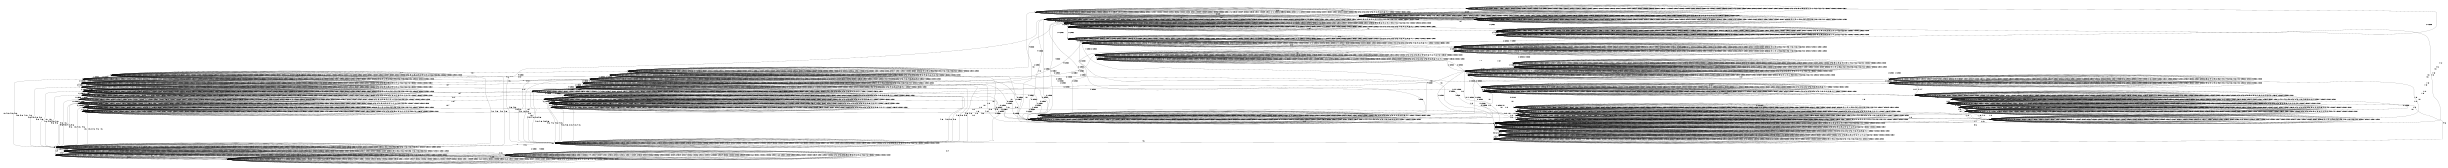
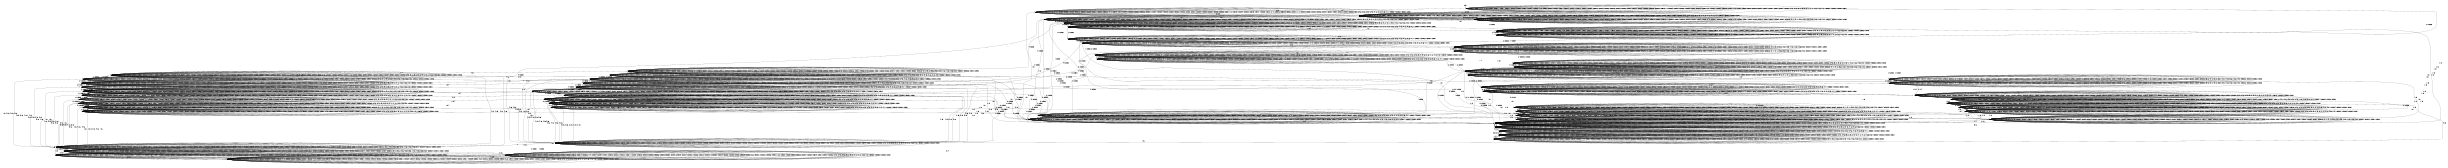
none -> (1465, 6)
(1499, 102) -> (2407, 122)
